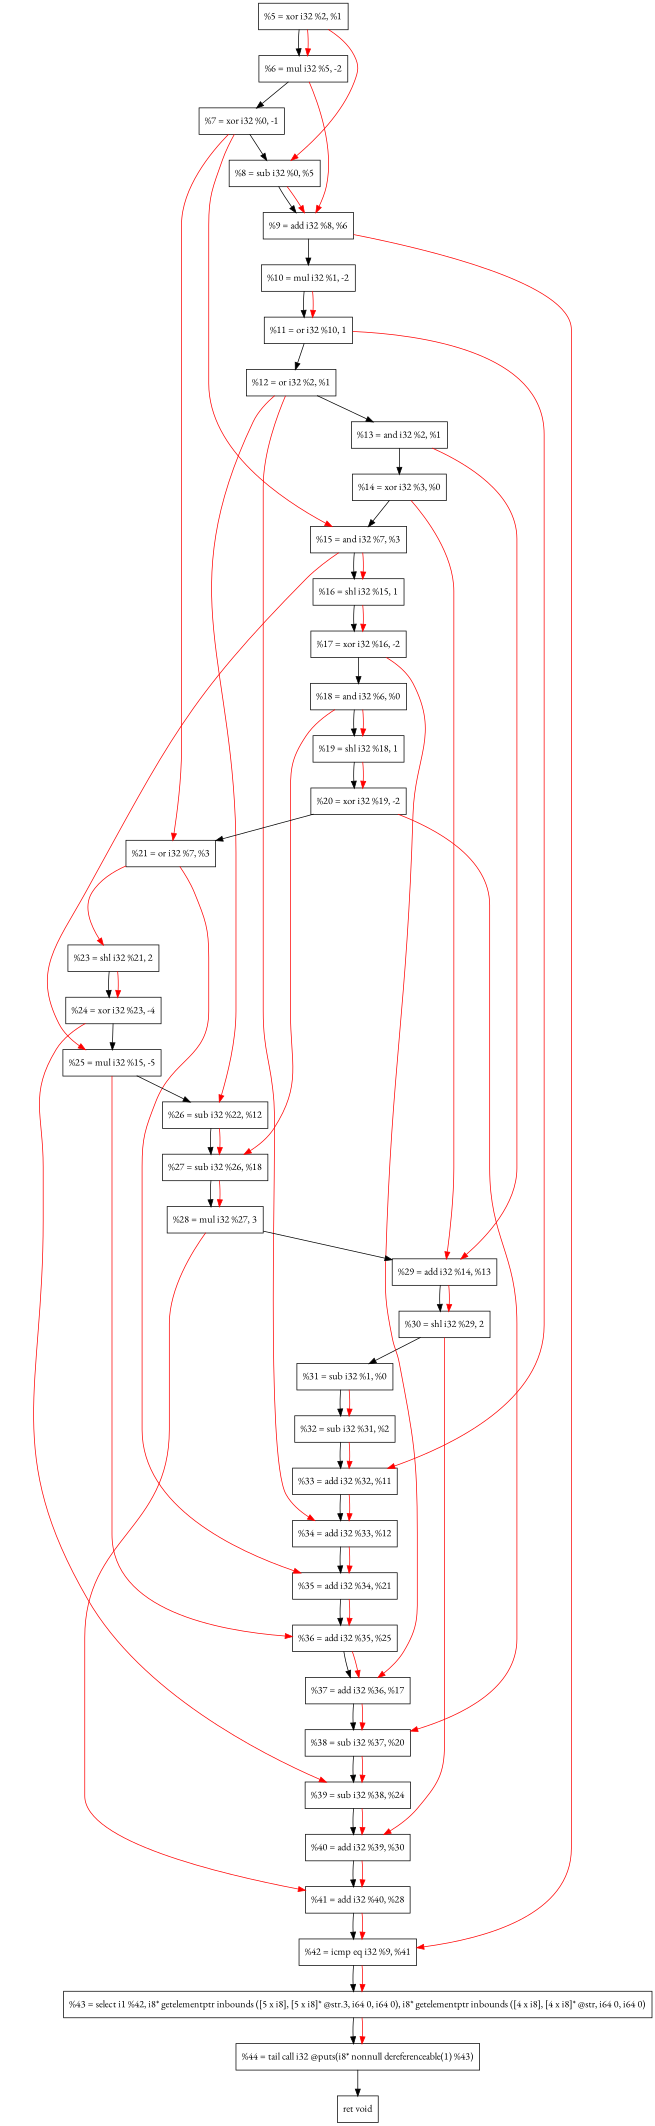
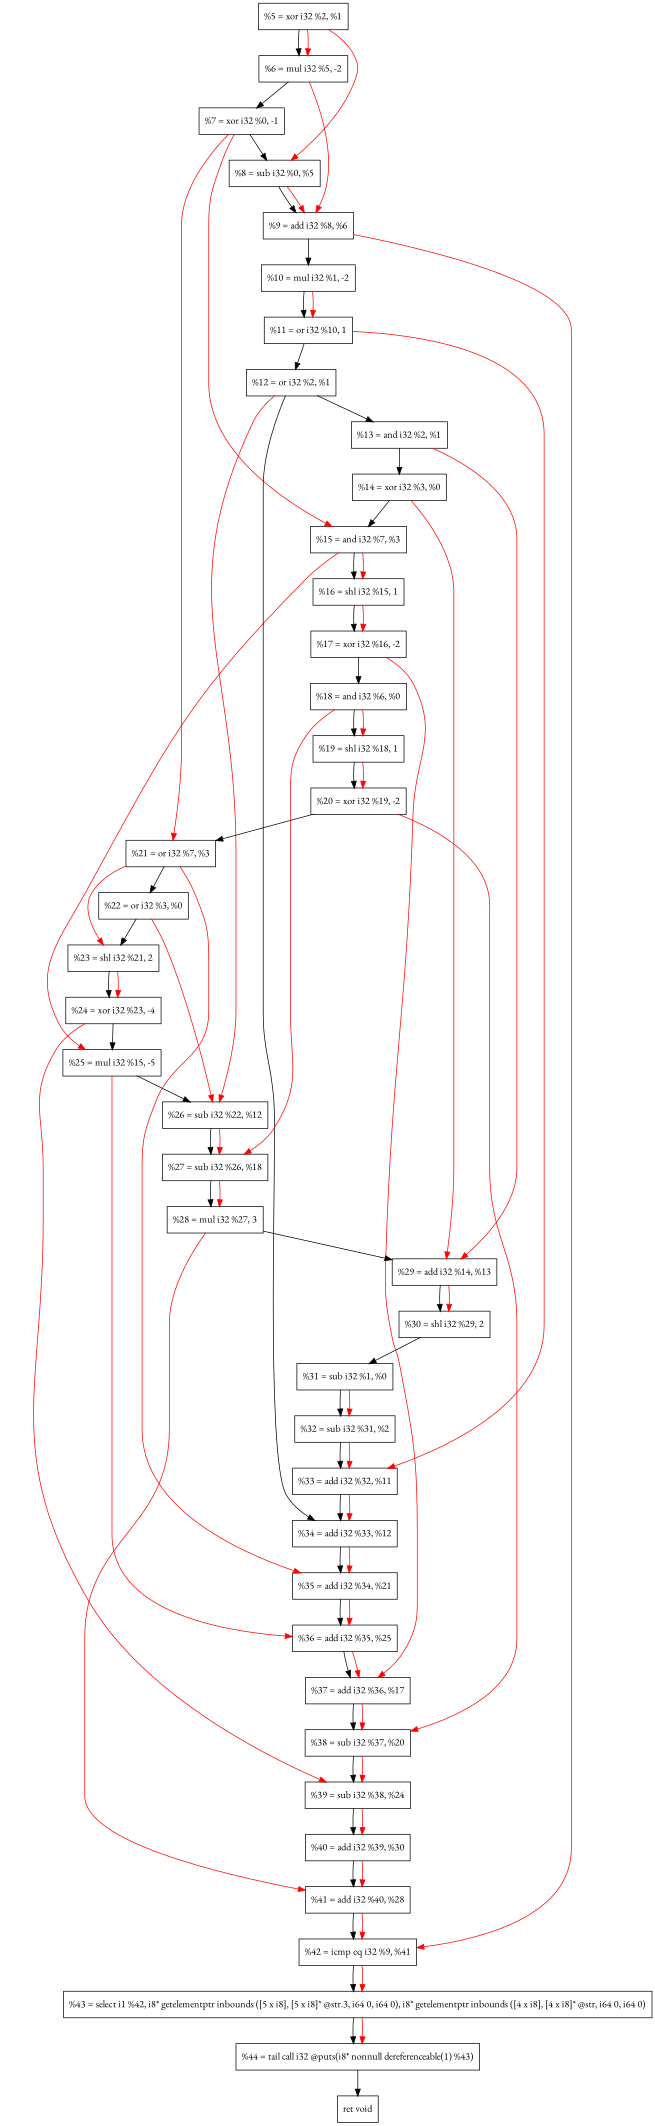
none -> (144, 906)
(263, 960) -> (263, 960)
(445, 1595) -> none
